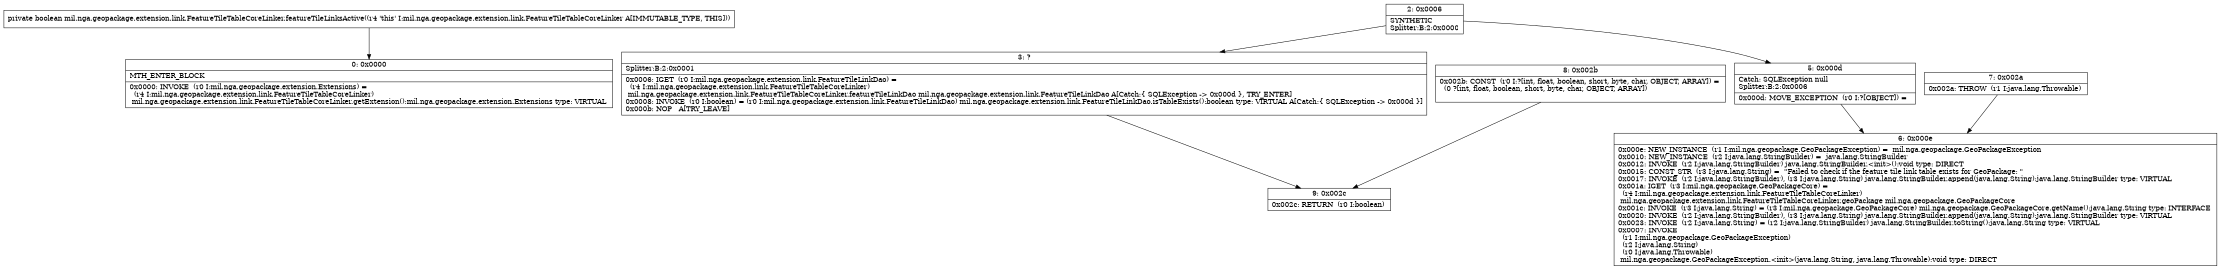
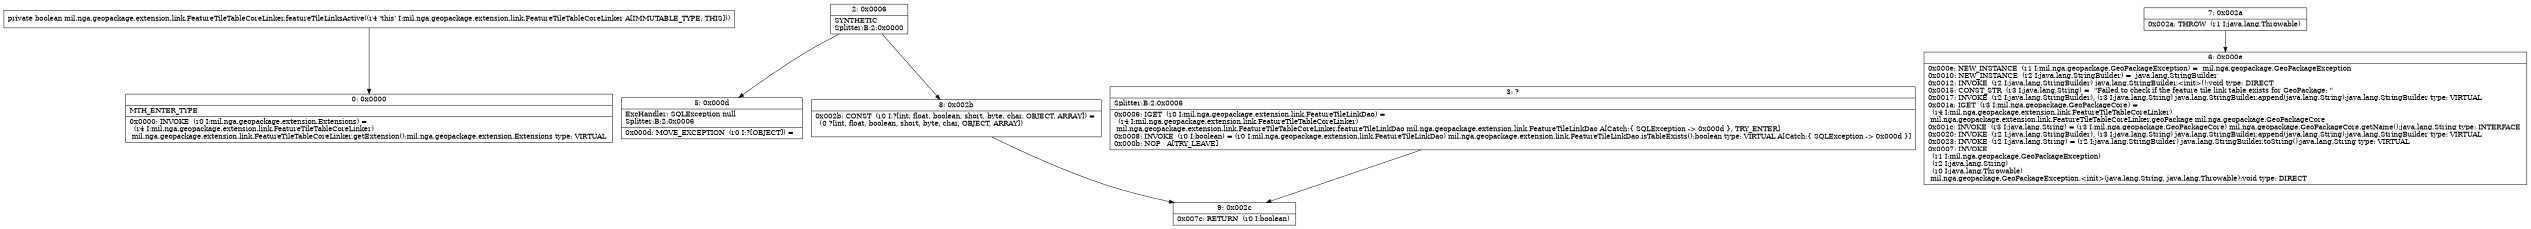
(1305, 38) -> (909, 65)
(660, 69) -> (1149, 103)
(167, 76) -> (164, 111)
(1783, 80) -> (681, 114)
(1851, 117) -> none
(1329, 205) -> (1234, 219)
